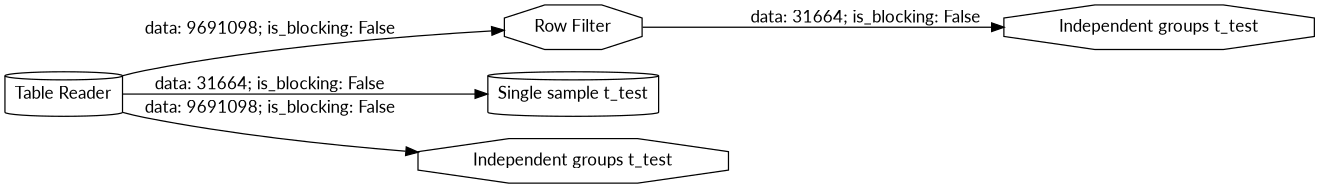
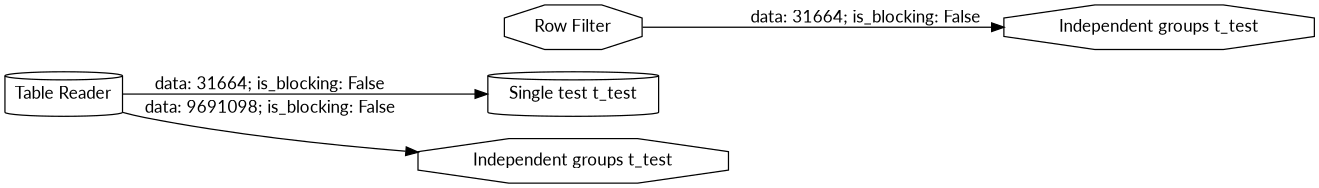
(306, 47) -> none
(573, 94) -> (573, 94)
